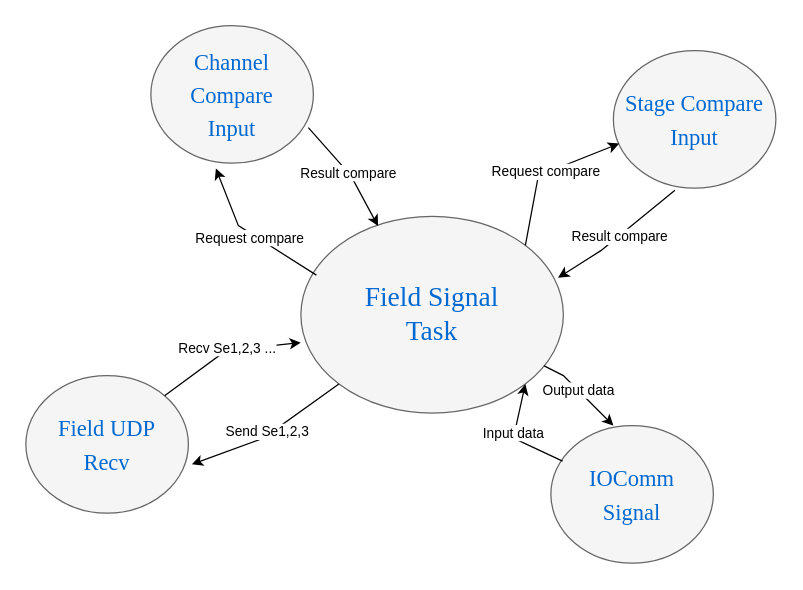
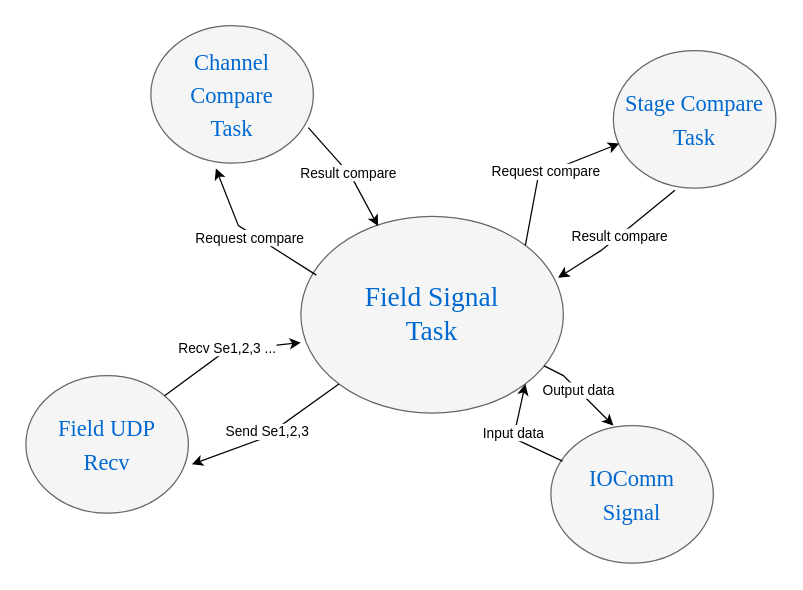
(232, 94) -> (232, 94)
(694, 119) -> (694, 119)
